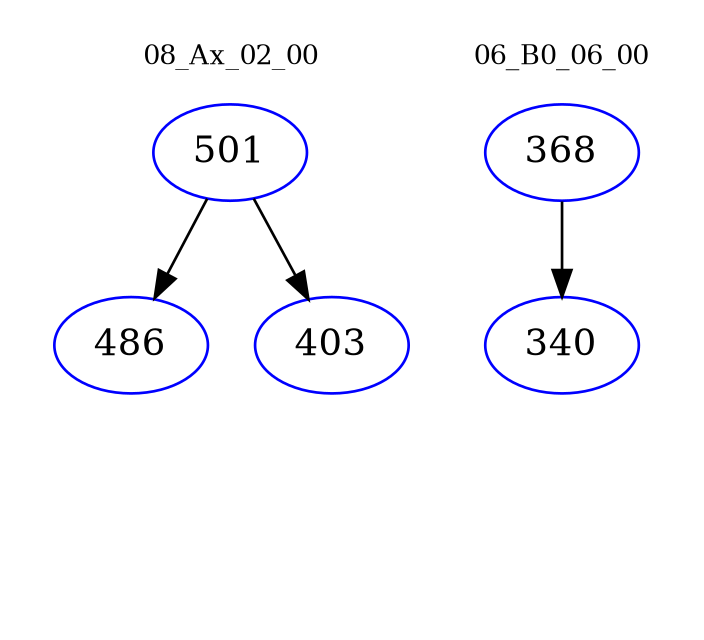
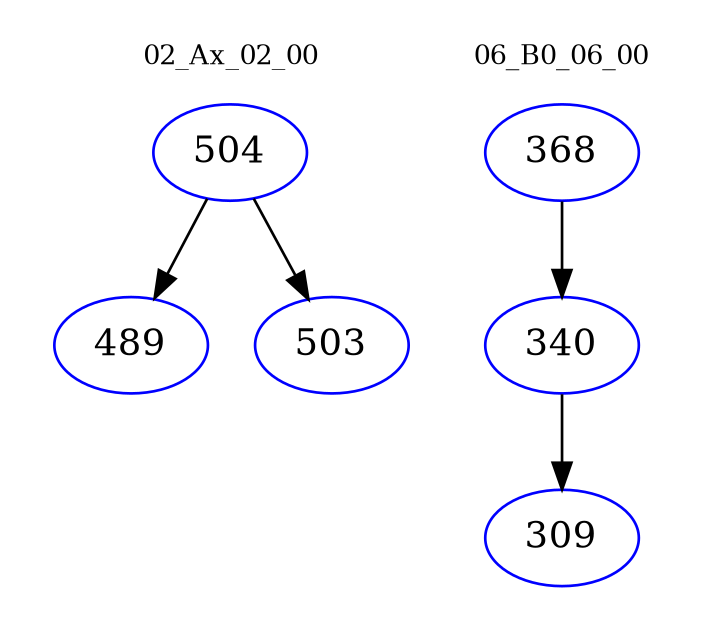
(232, 58) -> (232, 58)
(230, 153) -> (230, 153)
(131, 345) -> (131, 345)
(332, 345) -> (332, 345)
none -> (562, 538)
